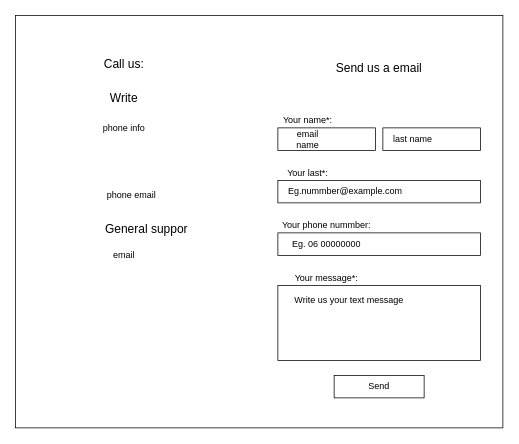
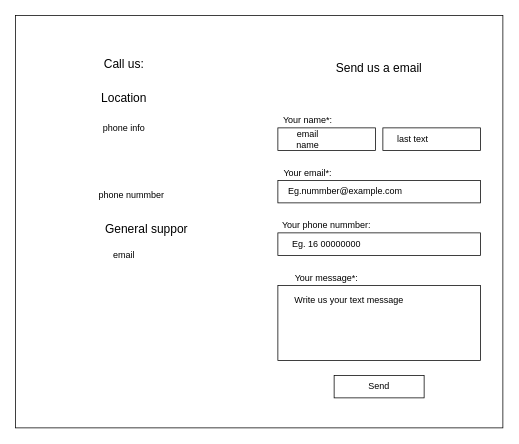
(124, 98) -> (124, 98)
(413, 139) -> (413, 139)
(308, 173) -> (308, 173)
(132, 195) -> (132, 195)
(327, 244) -> (327, 244)
